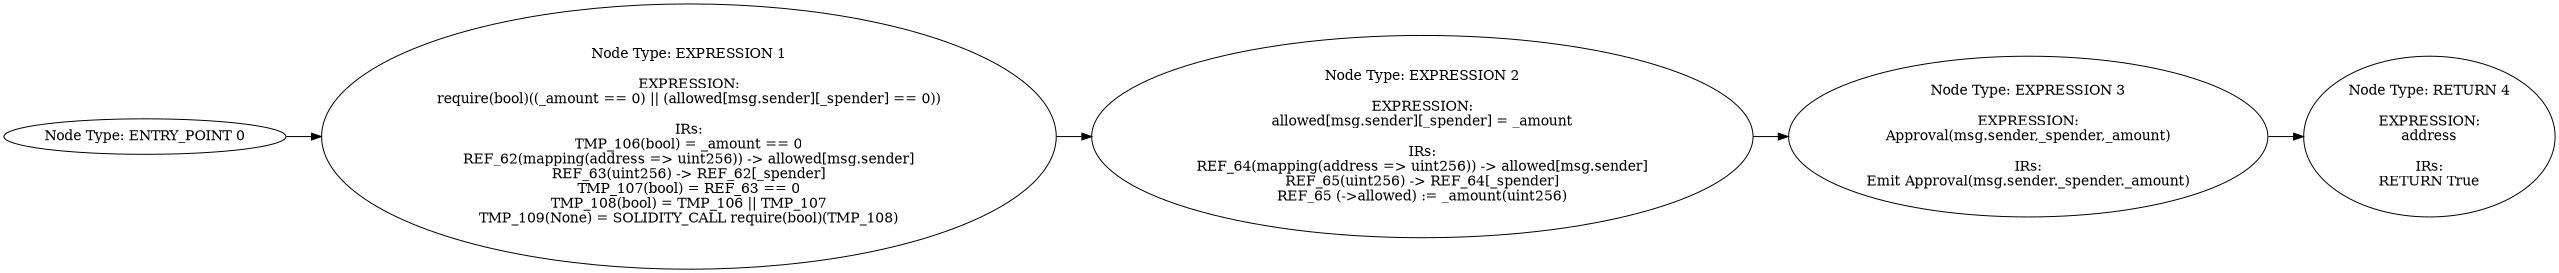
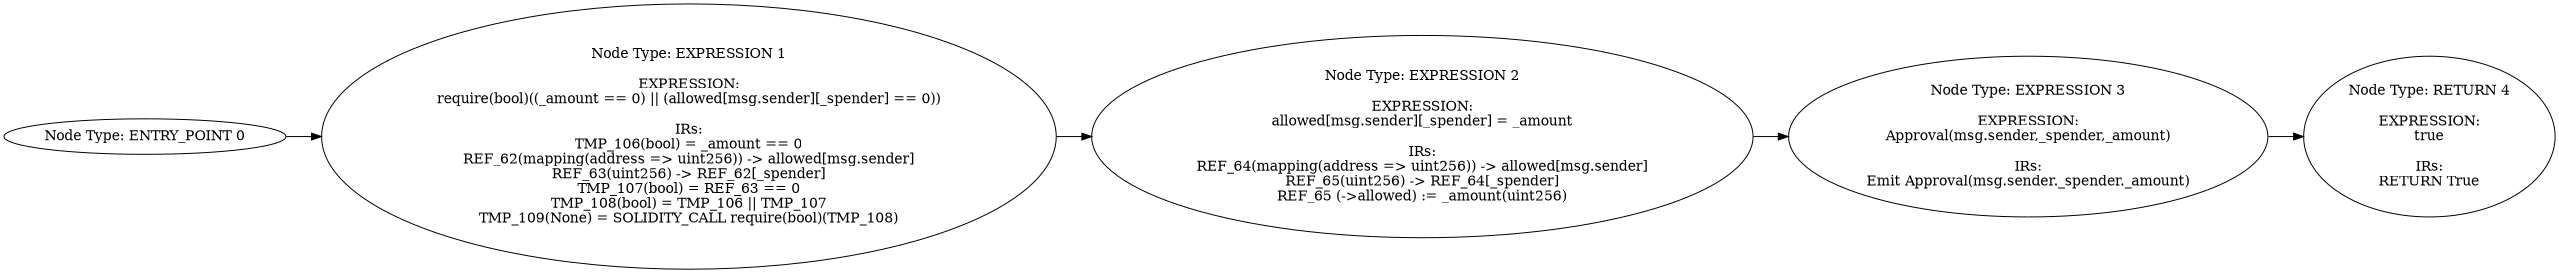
(2429, 137) -> (2429, 137)
